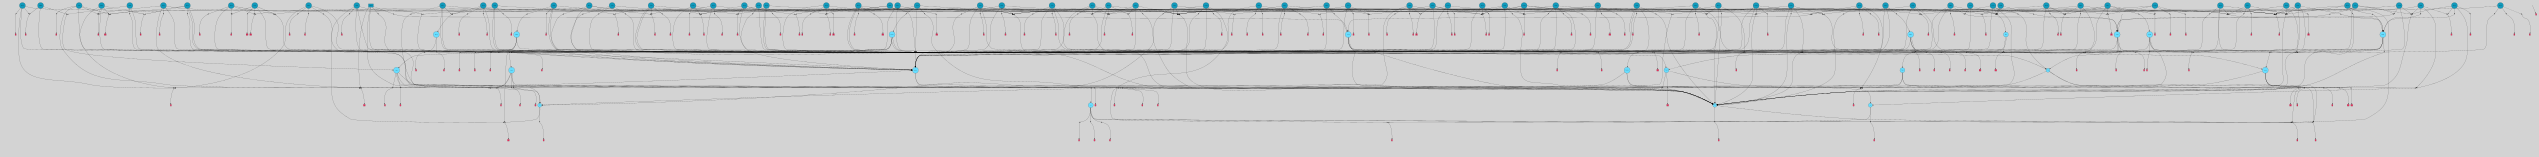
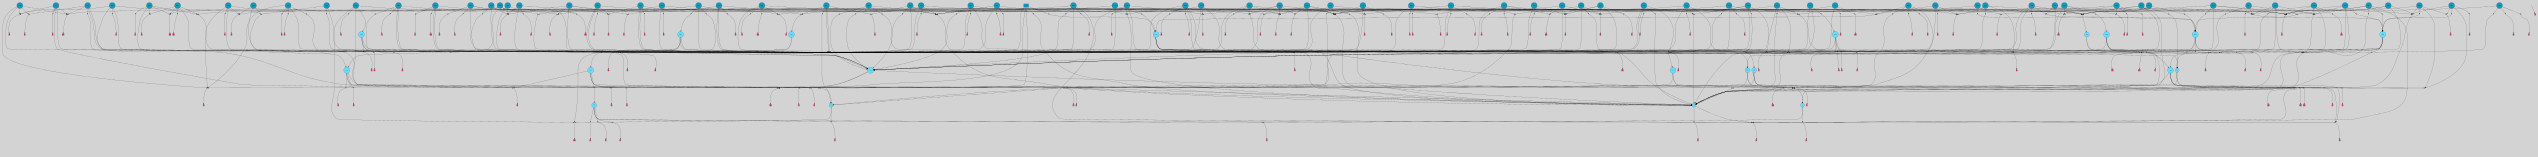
none -> (1978, 6)
